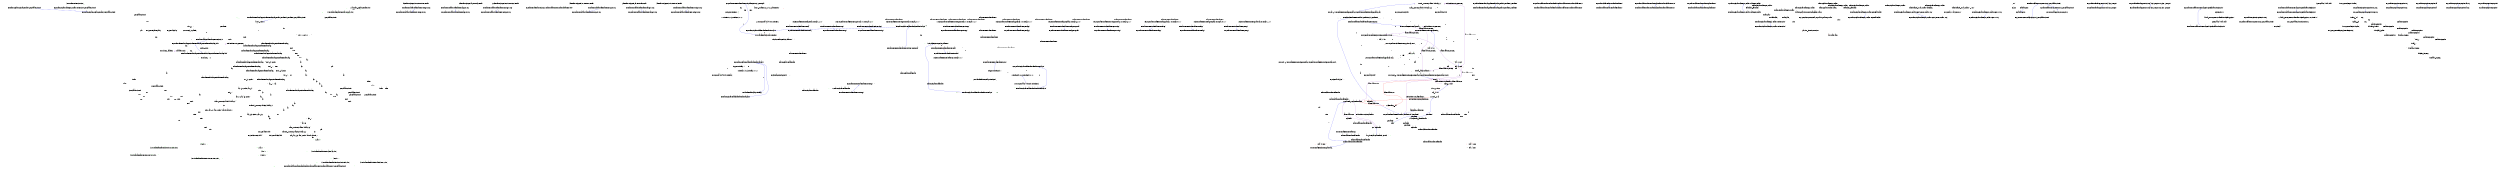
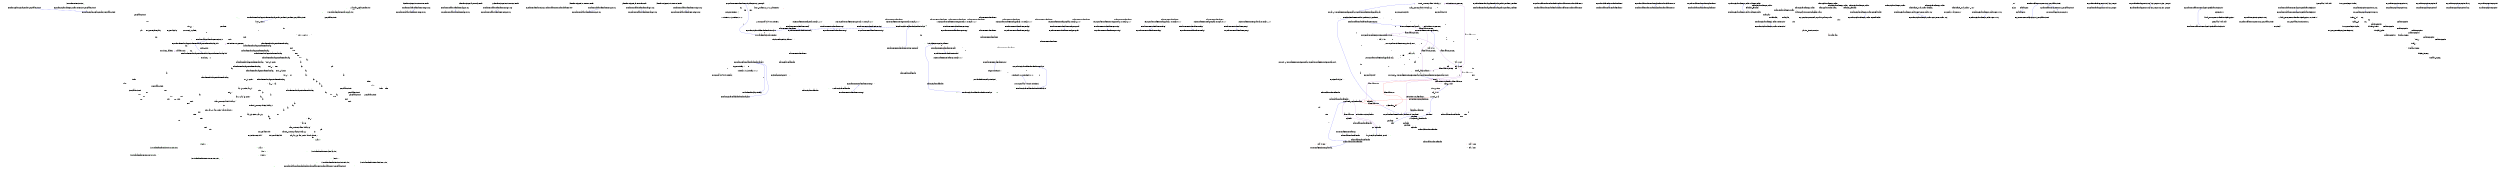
none -> (854, 18)
